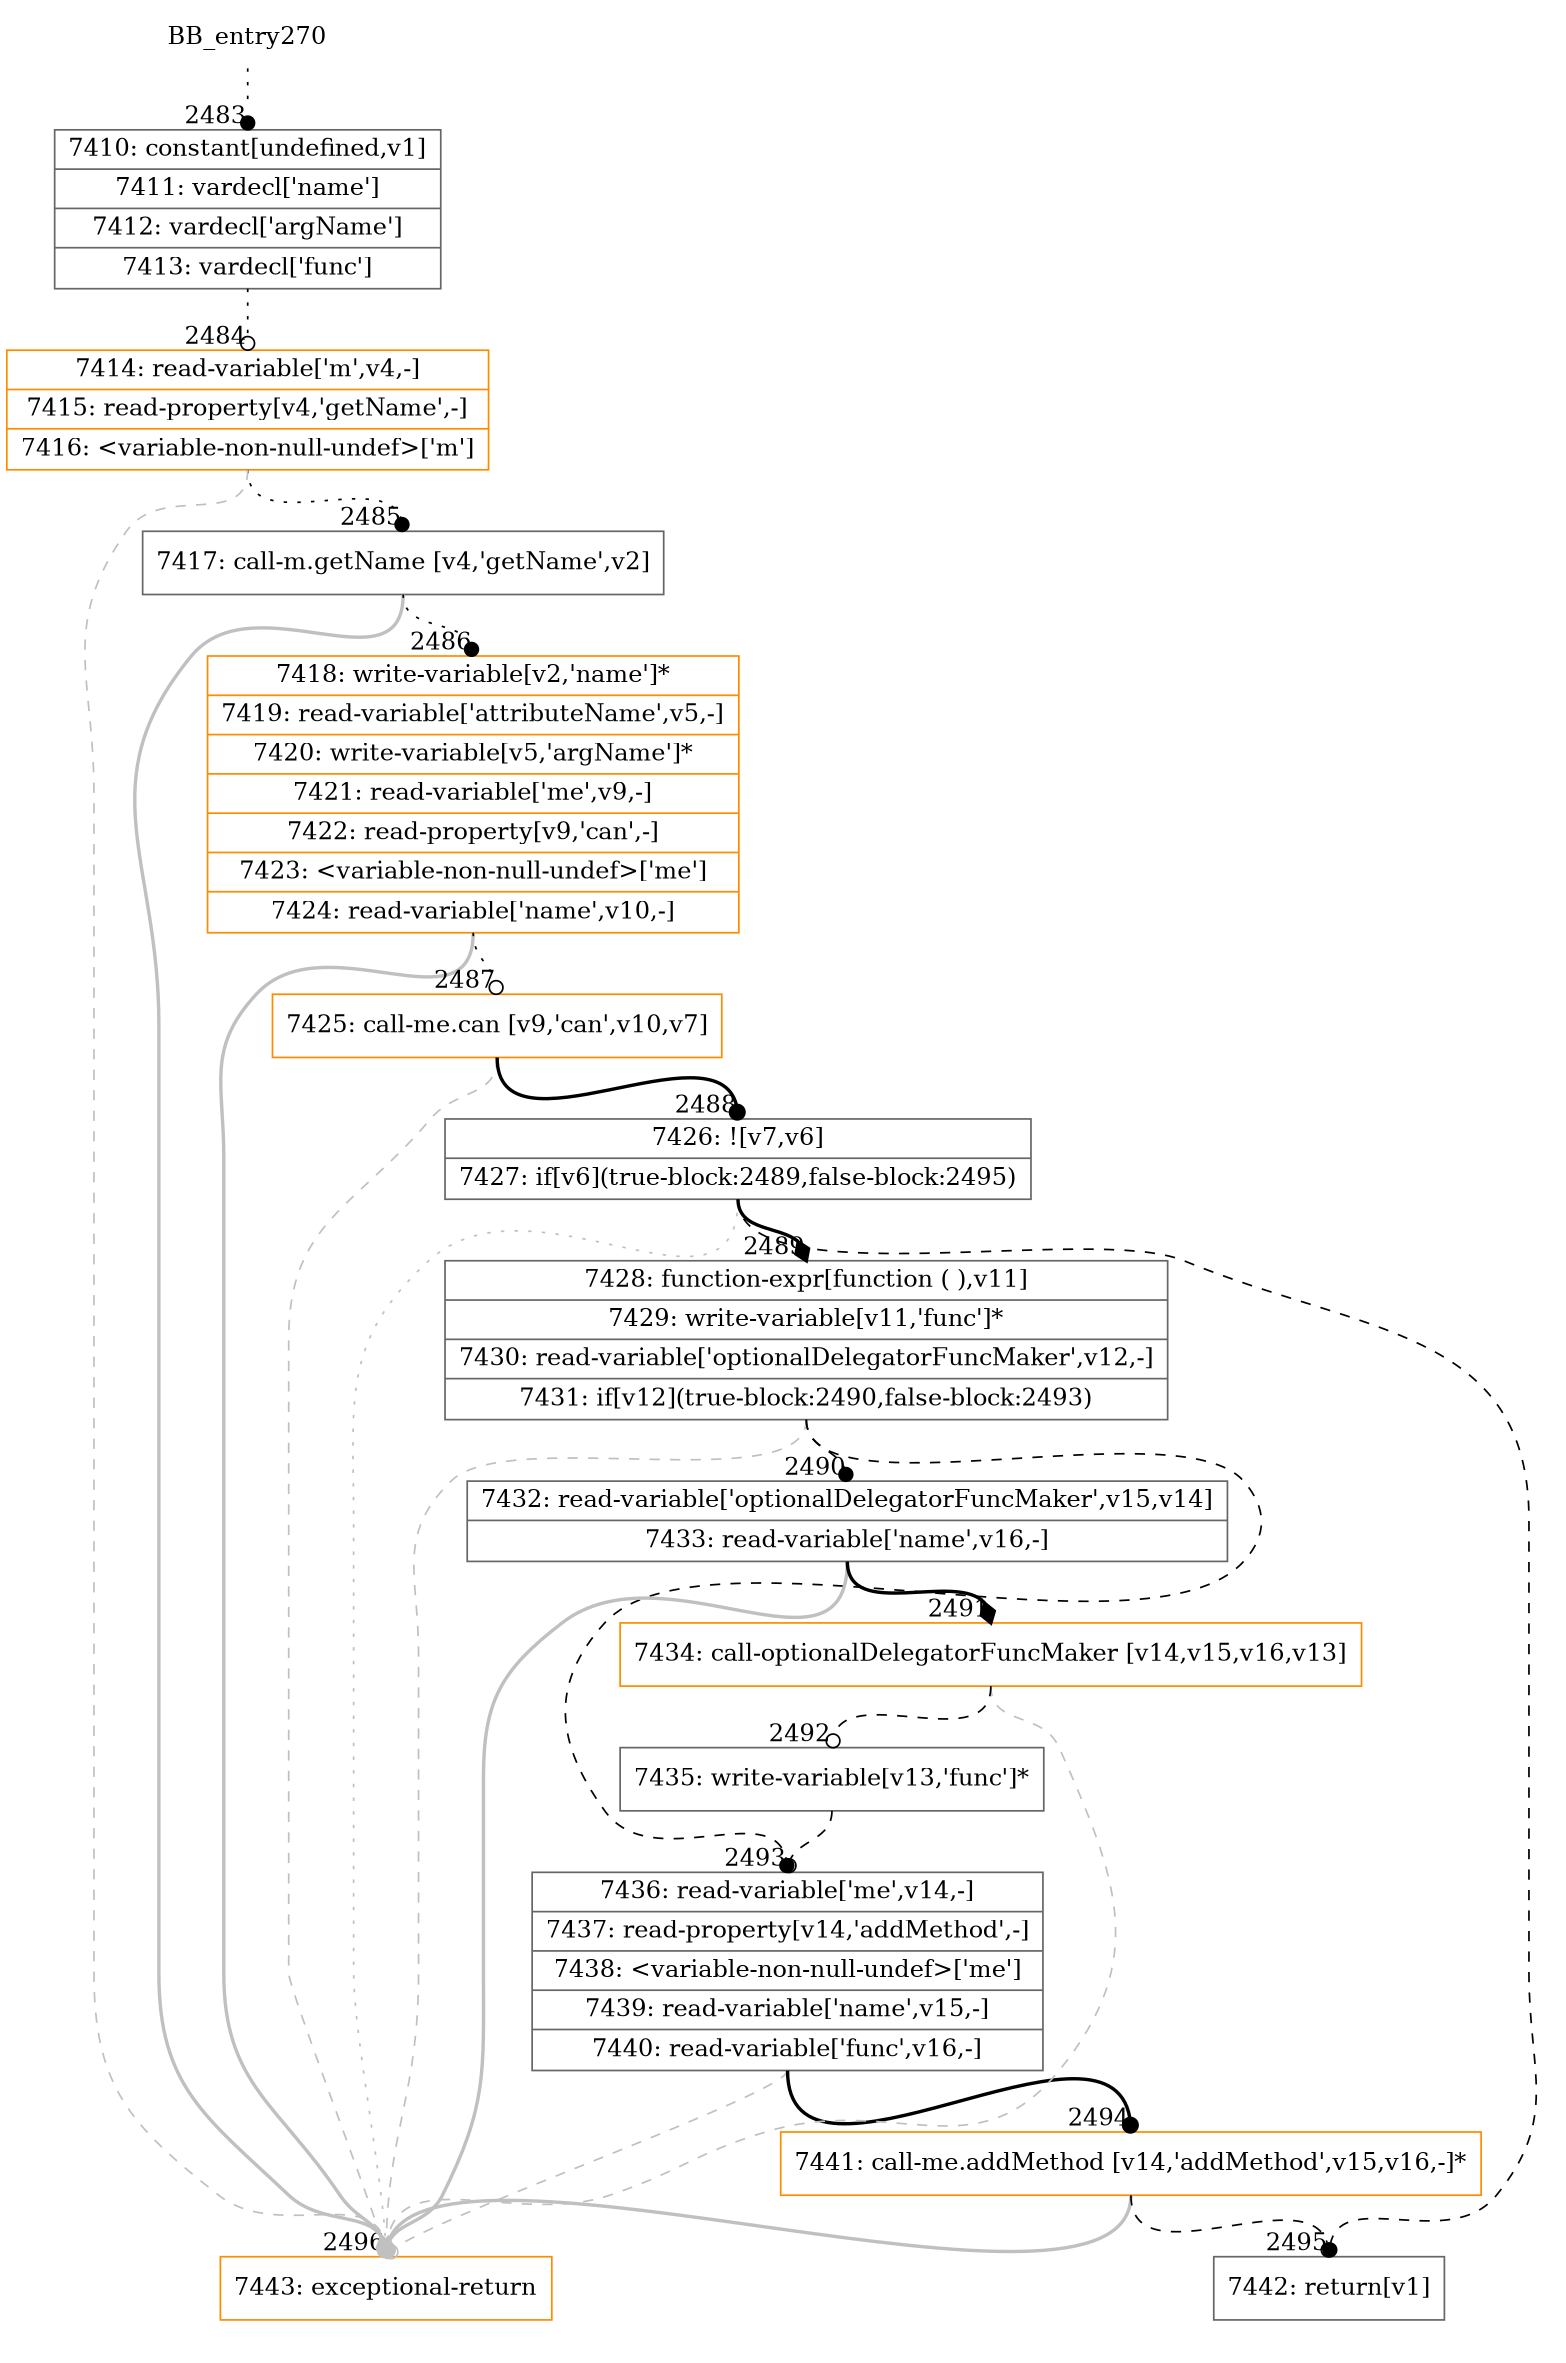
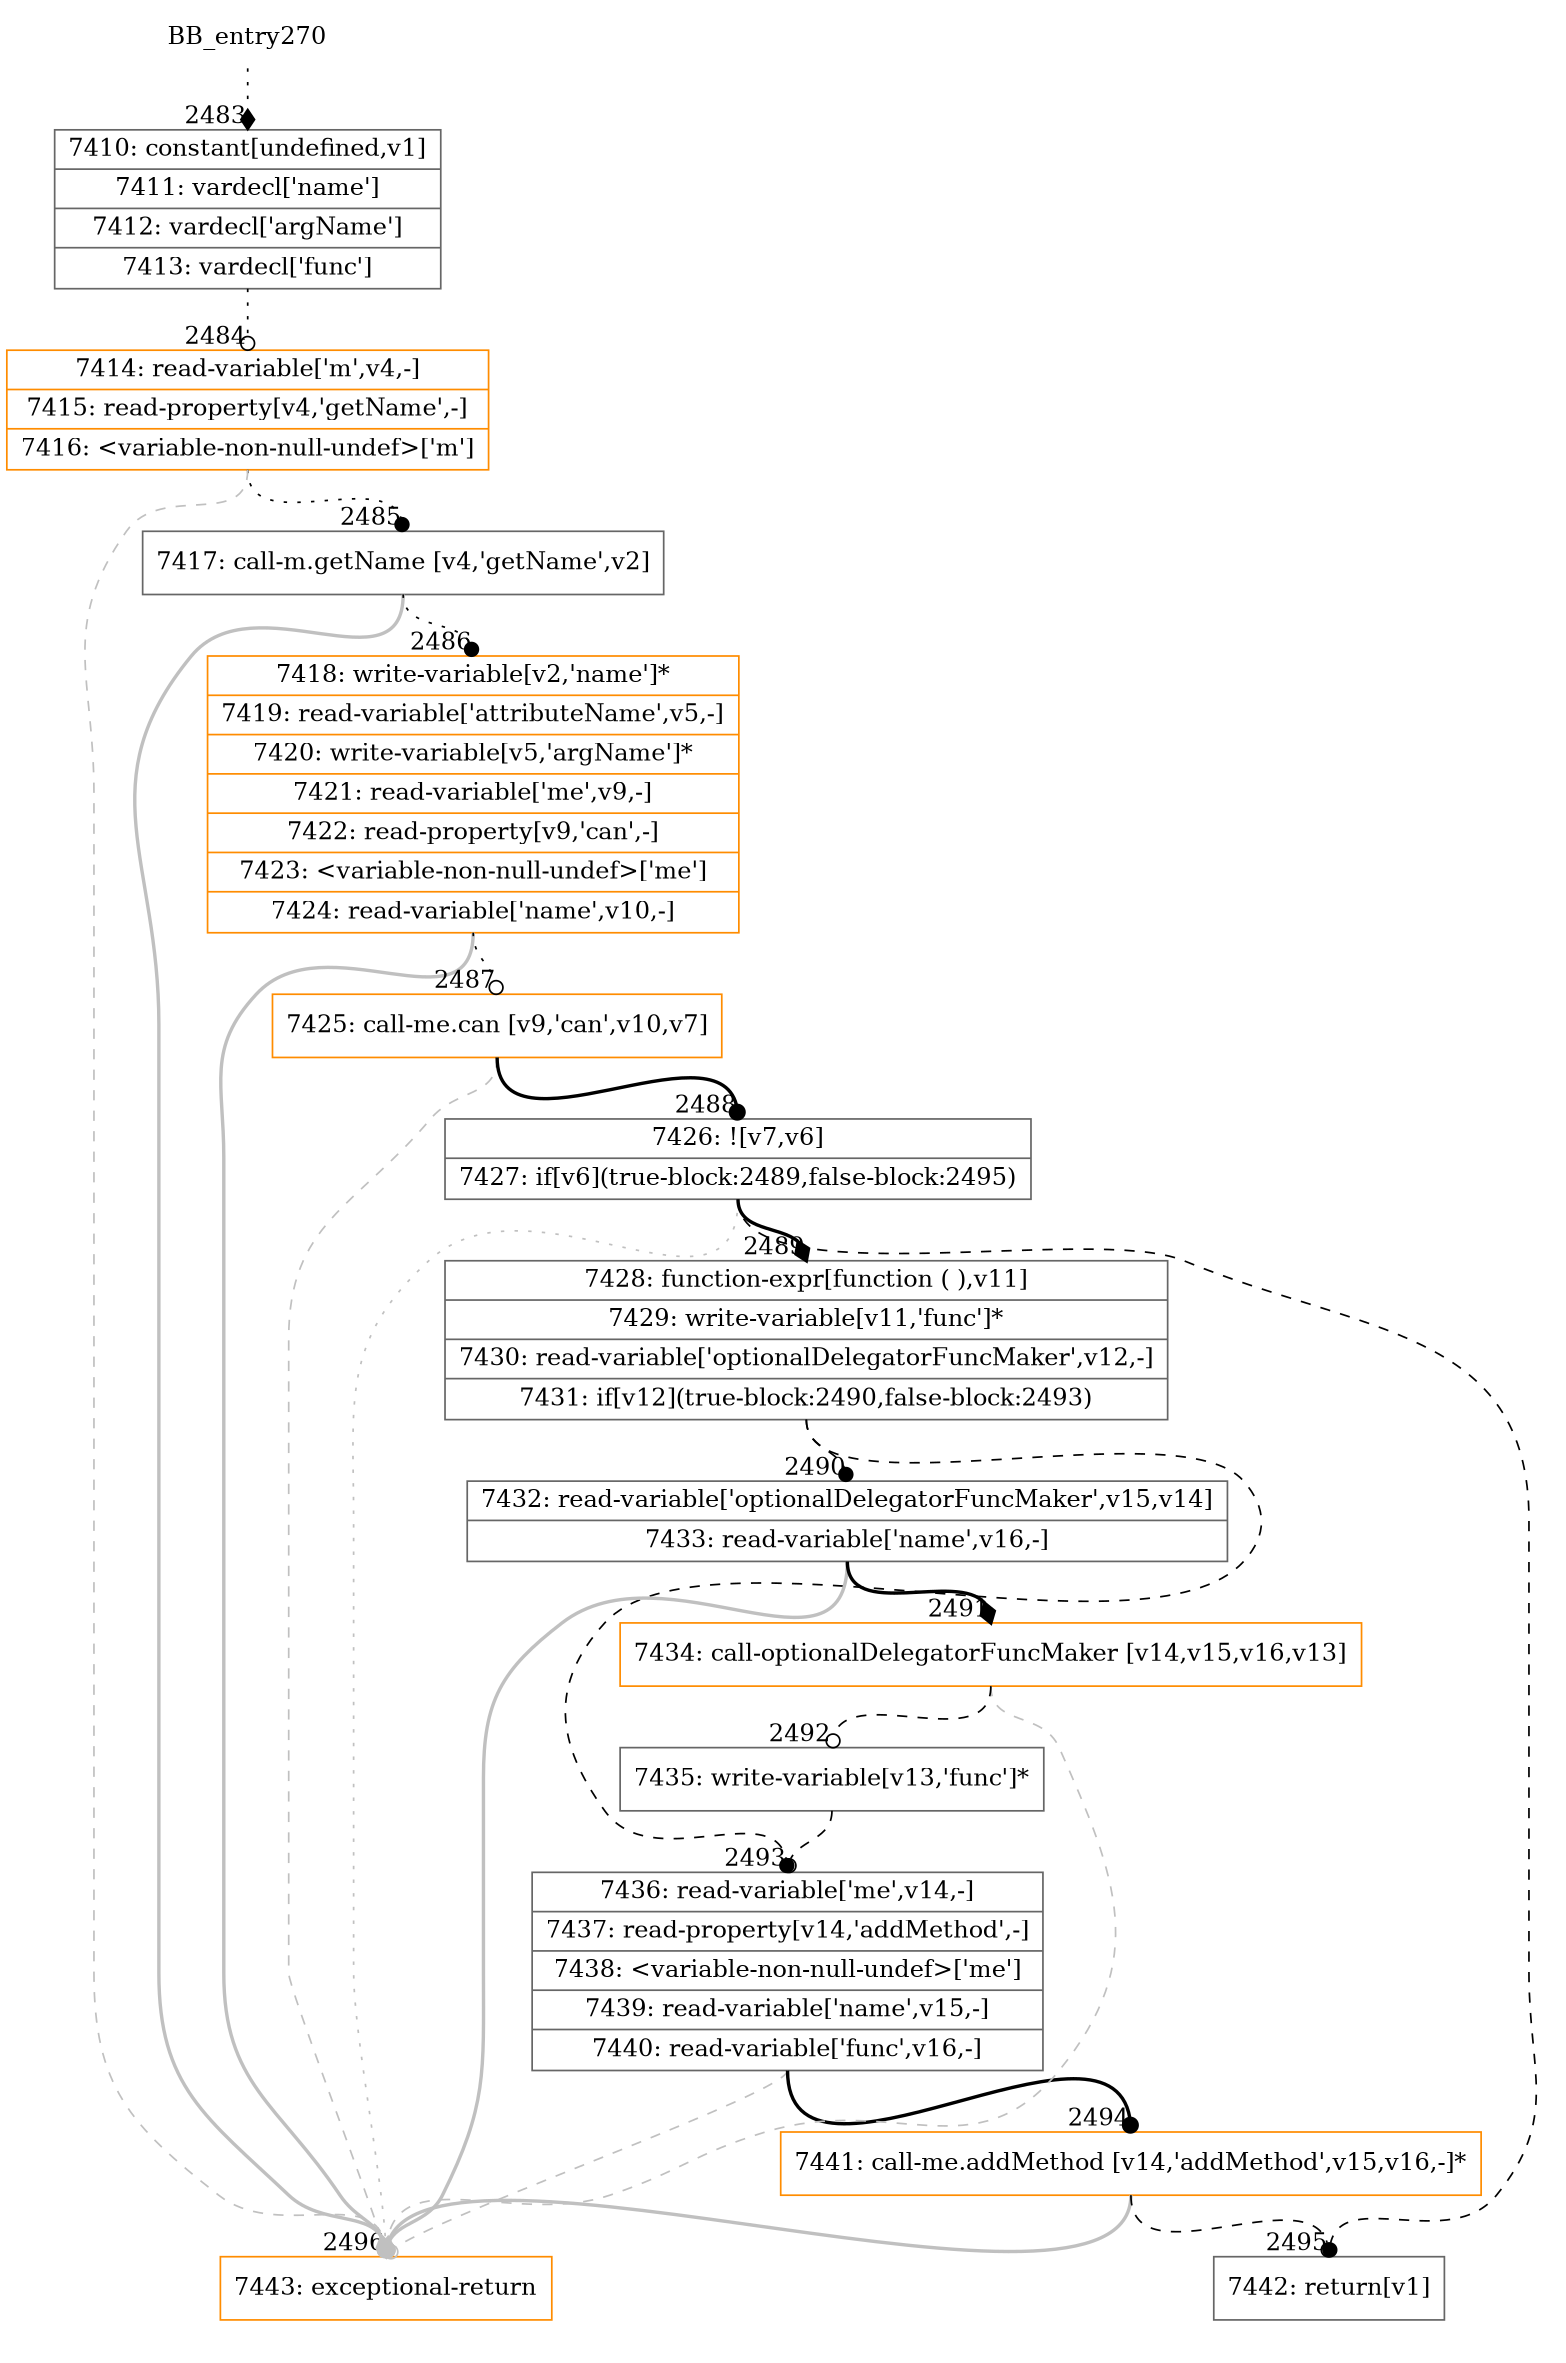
(248, 89) -> (248, 89)
(419, 1670) -> none
